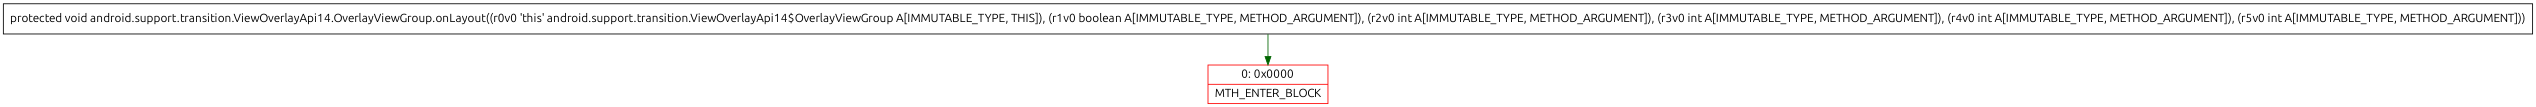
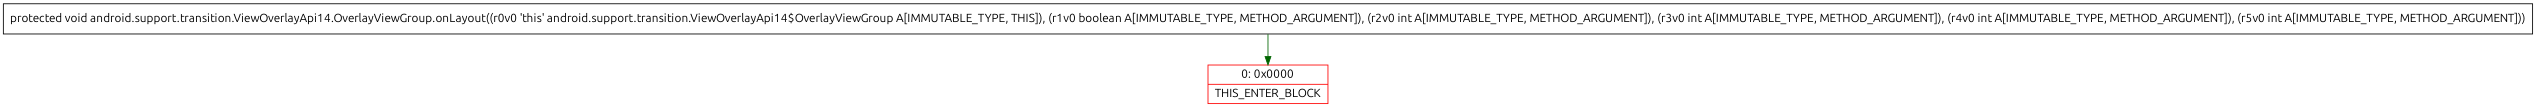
(1268, 94) -> (1268, 94)
